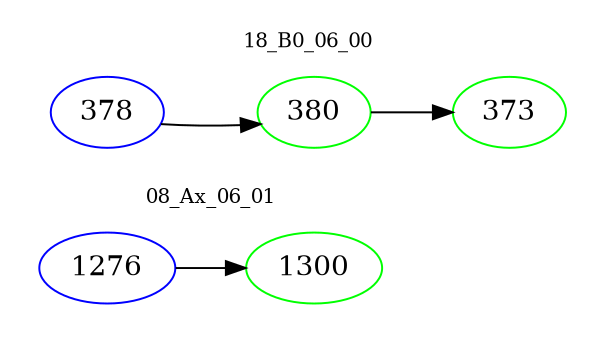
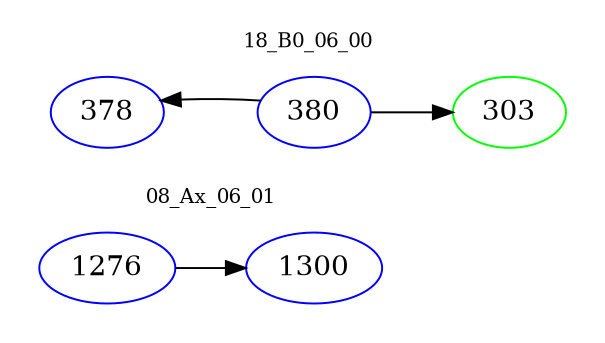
(314, 112) -> (314, 112)
(509, 112) -> (509, 112)
(201, 126) -> (221, 99)
(314, 268) -> (314, 268)
